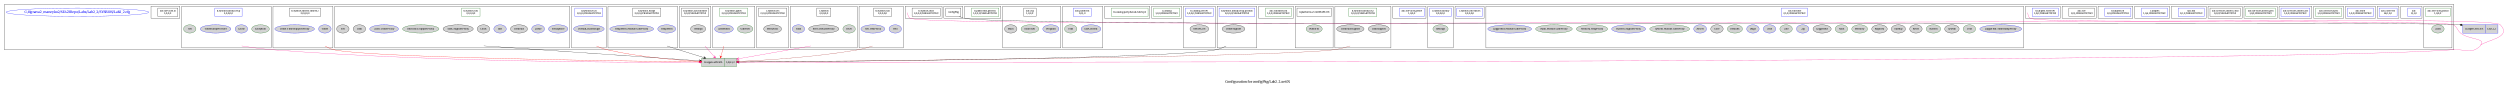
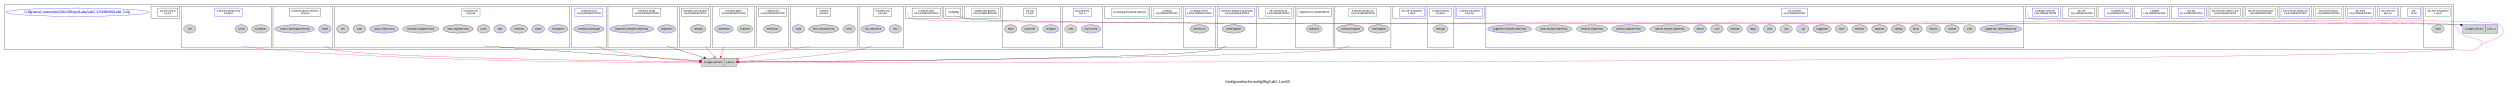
(216, 29) -> none
